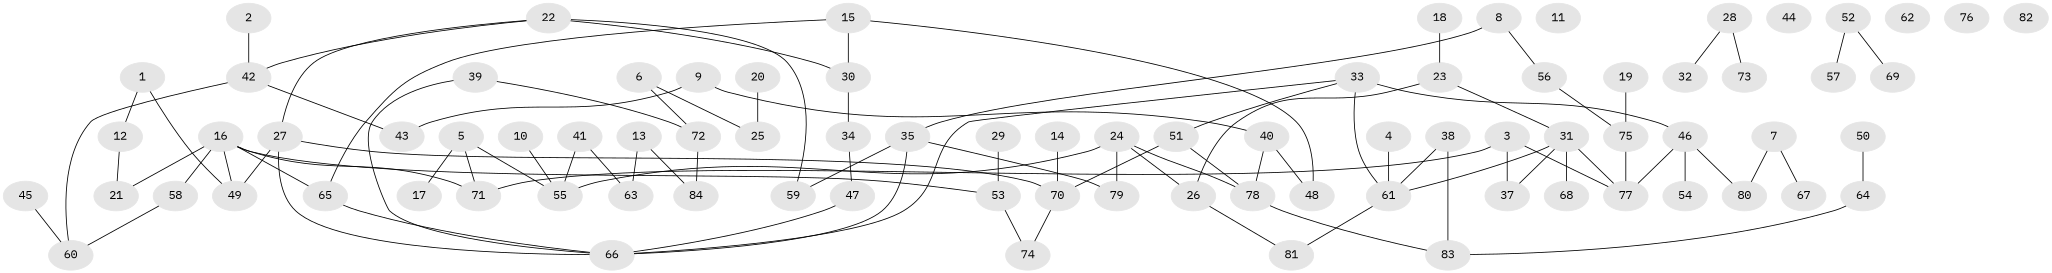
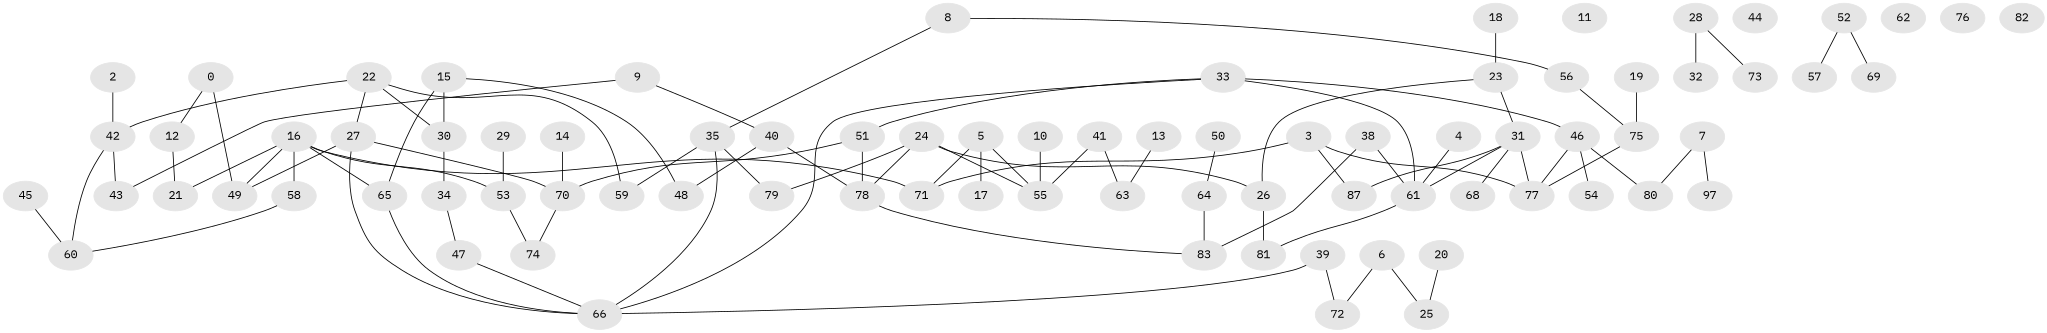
(142, 77) -> (211, 77)
(696, 196) -> none
(1507, 196) -> (1354, 196)
(1804, 196) -> (1710, 196)
